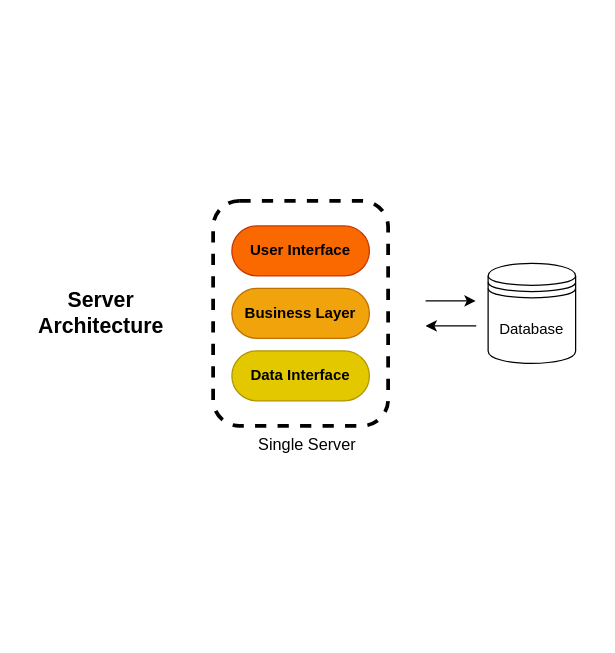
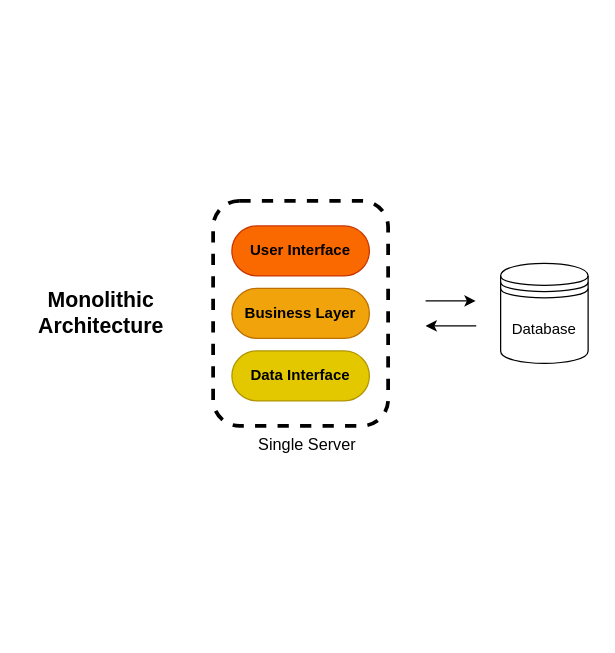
(101, 313) -> (101, 313)
(532, 313) -> (544, 313)
